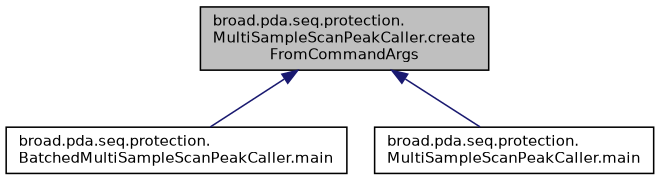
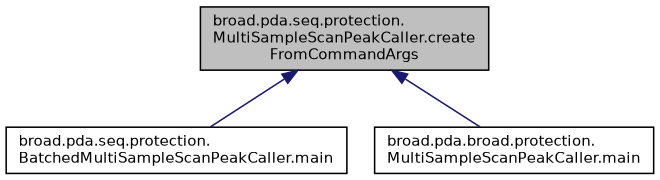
(514, 150) -> (514, 150)
